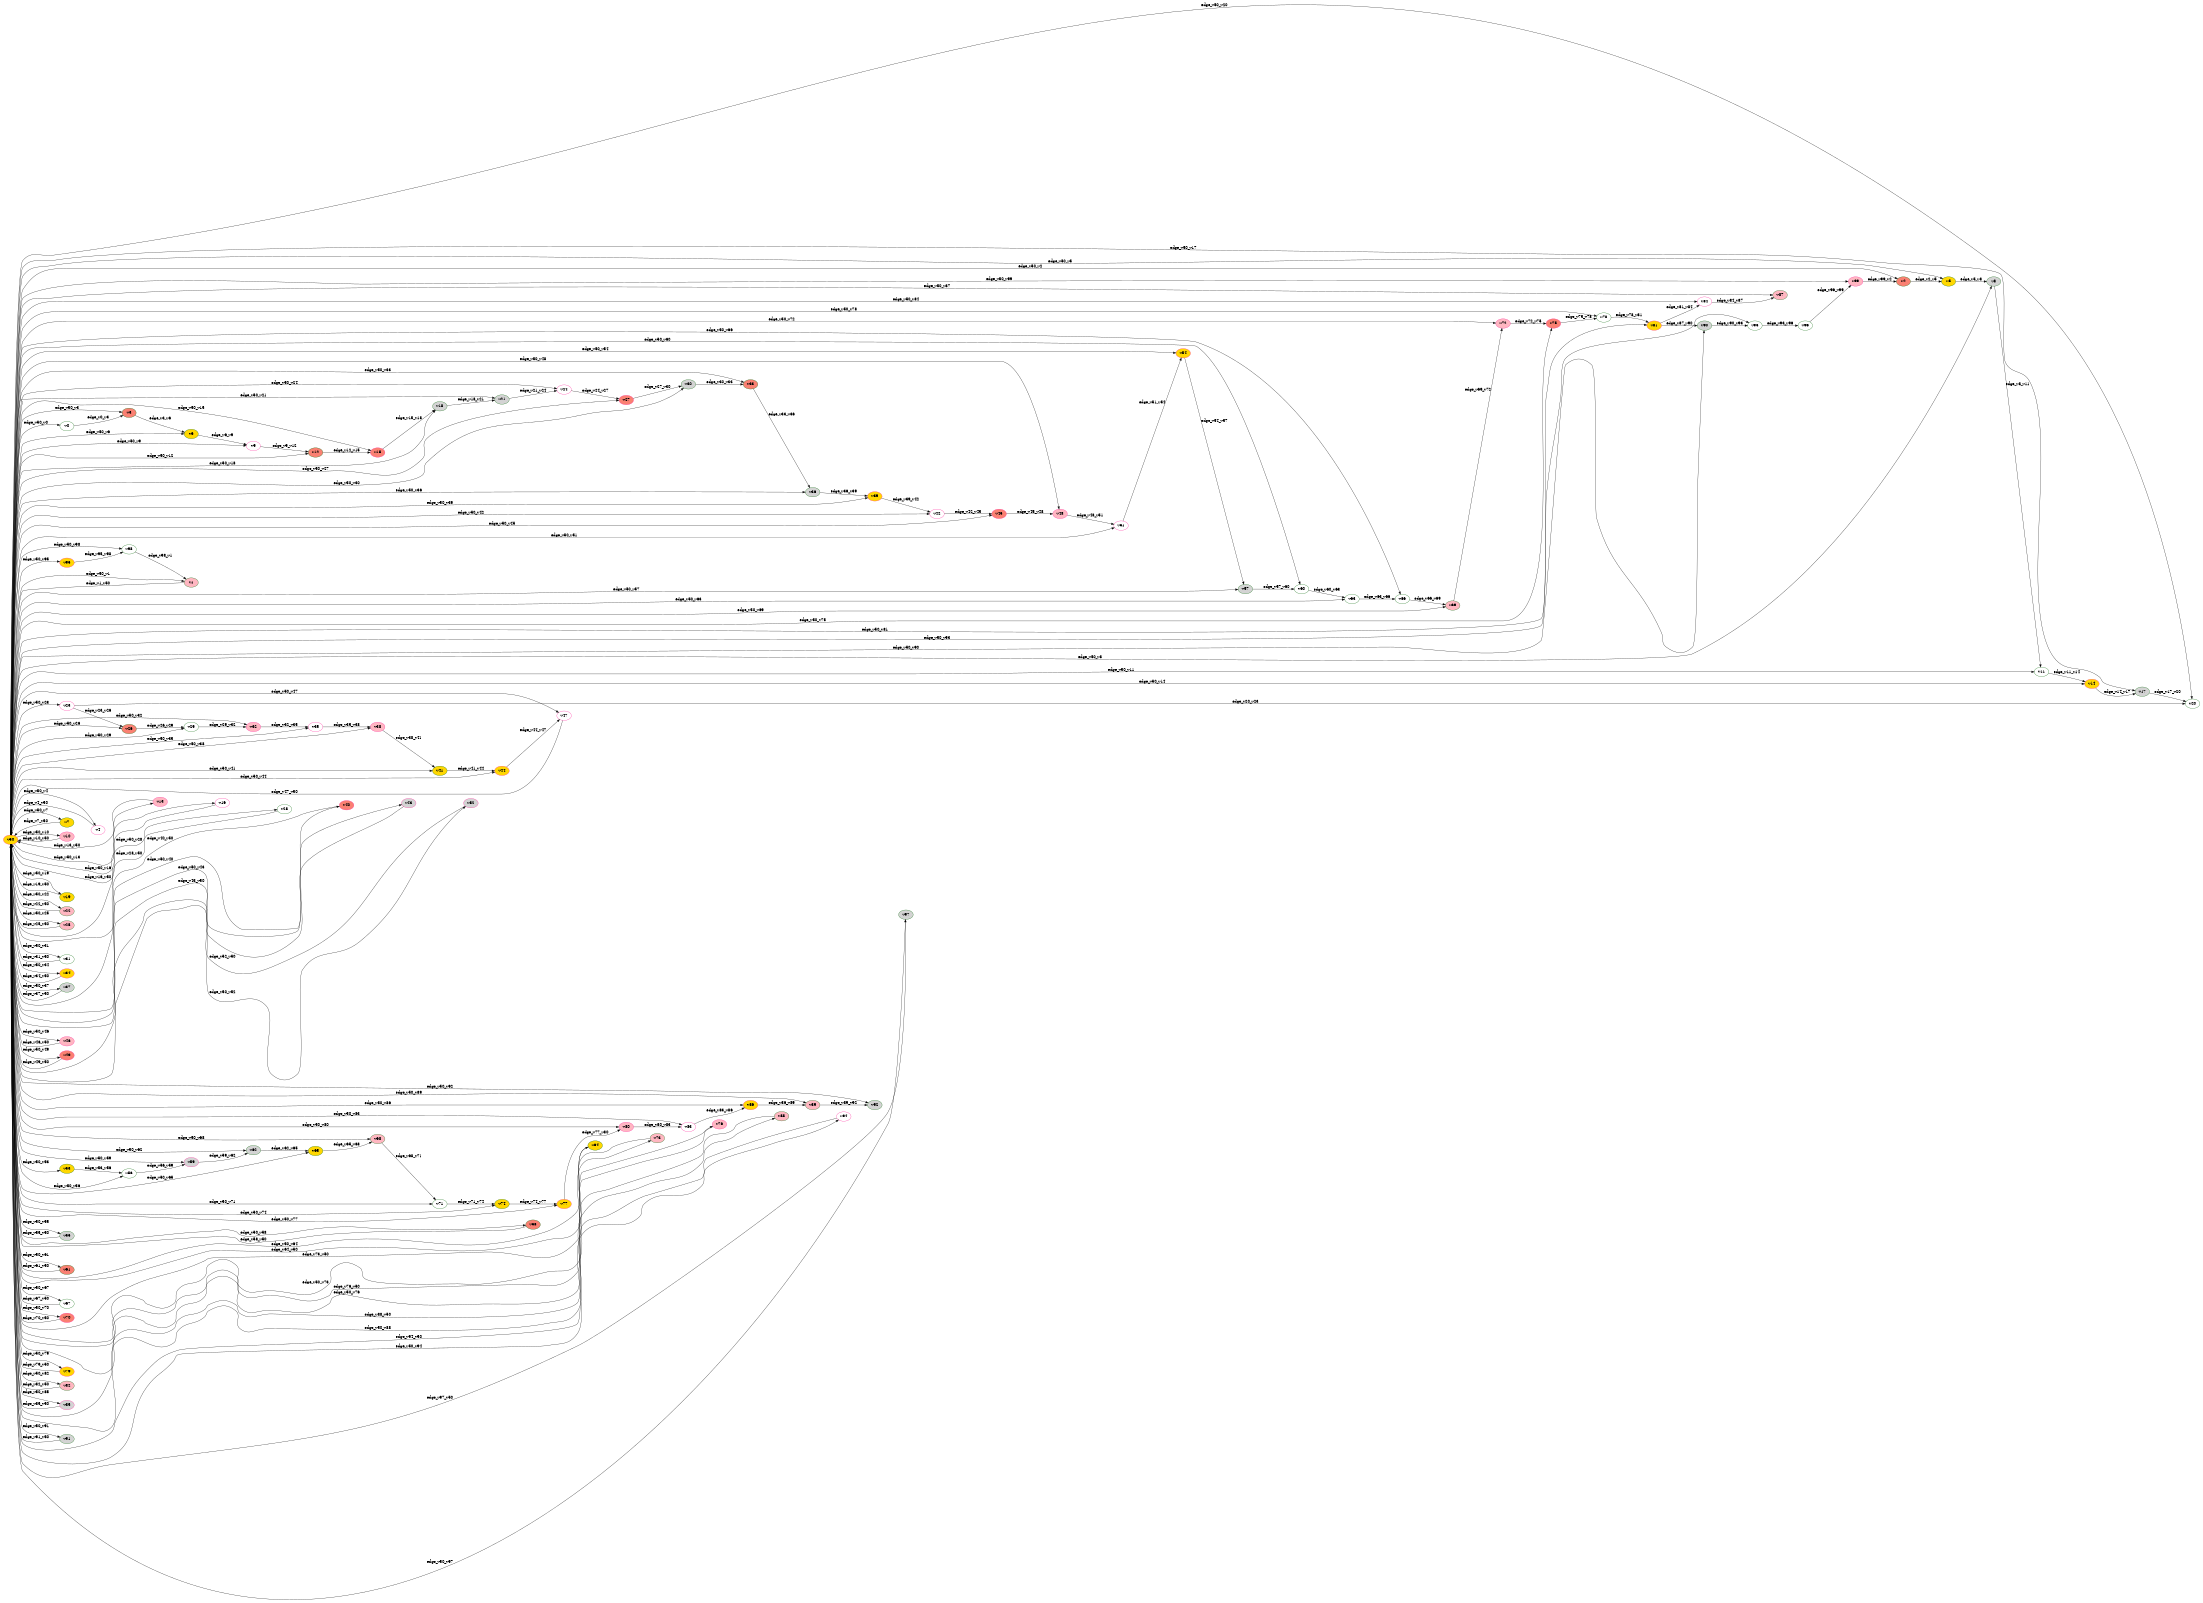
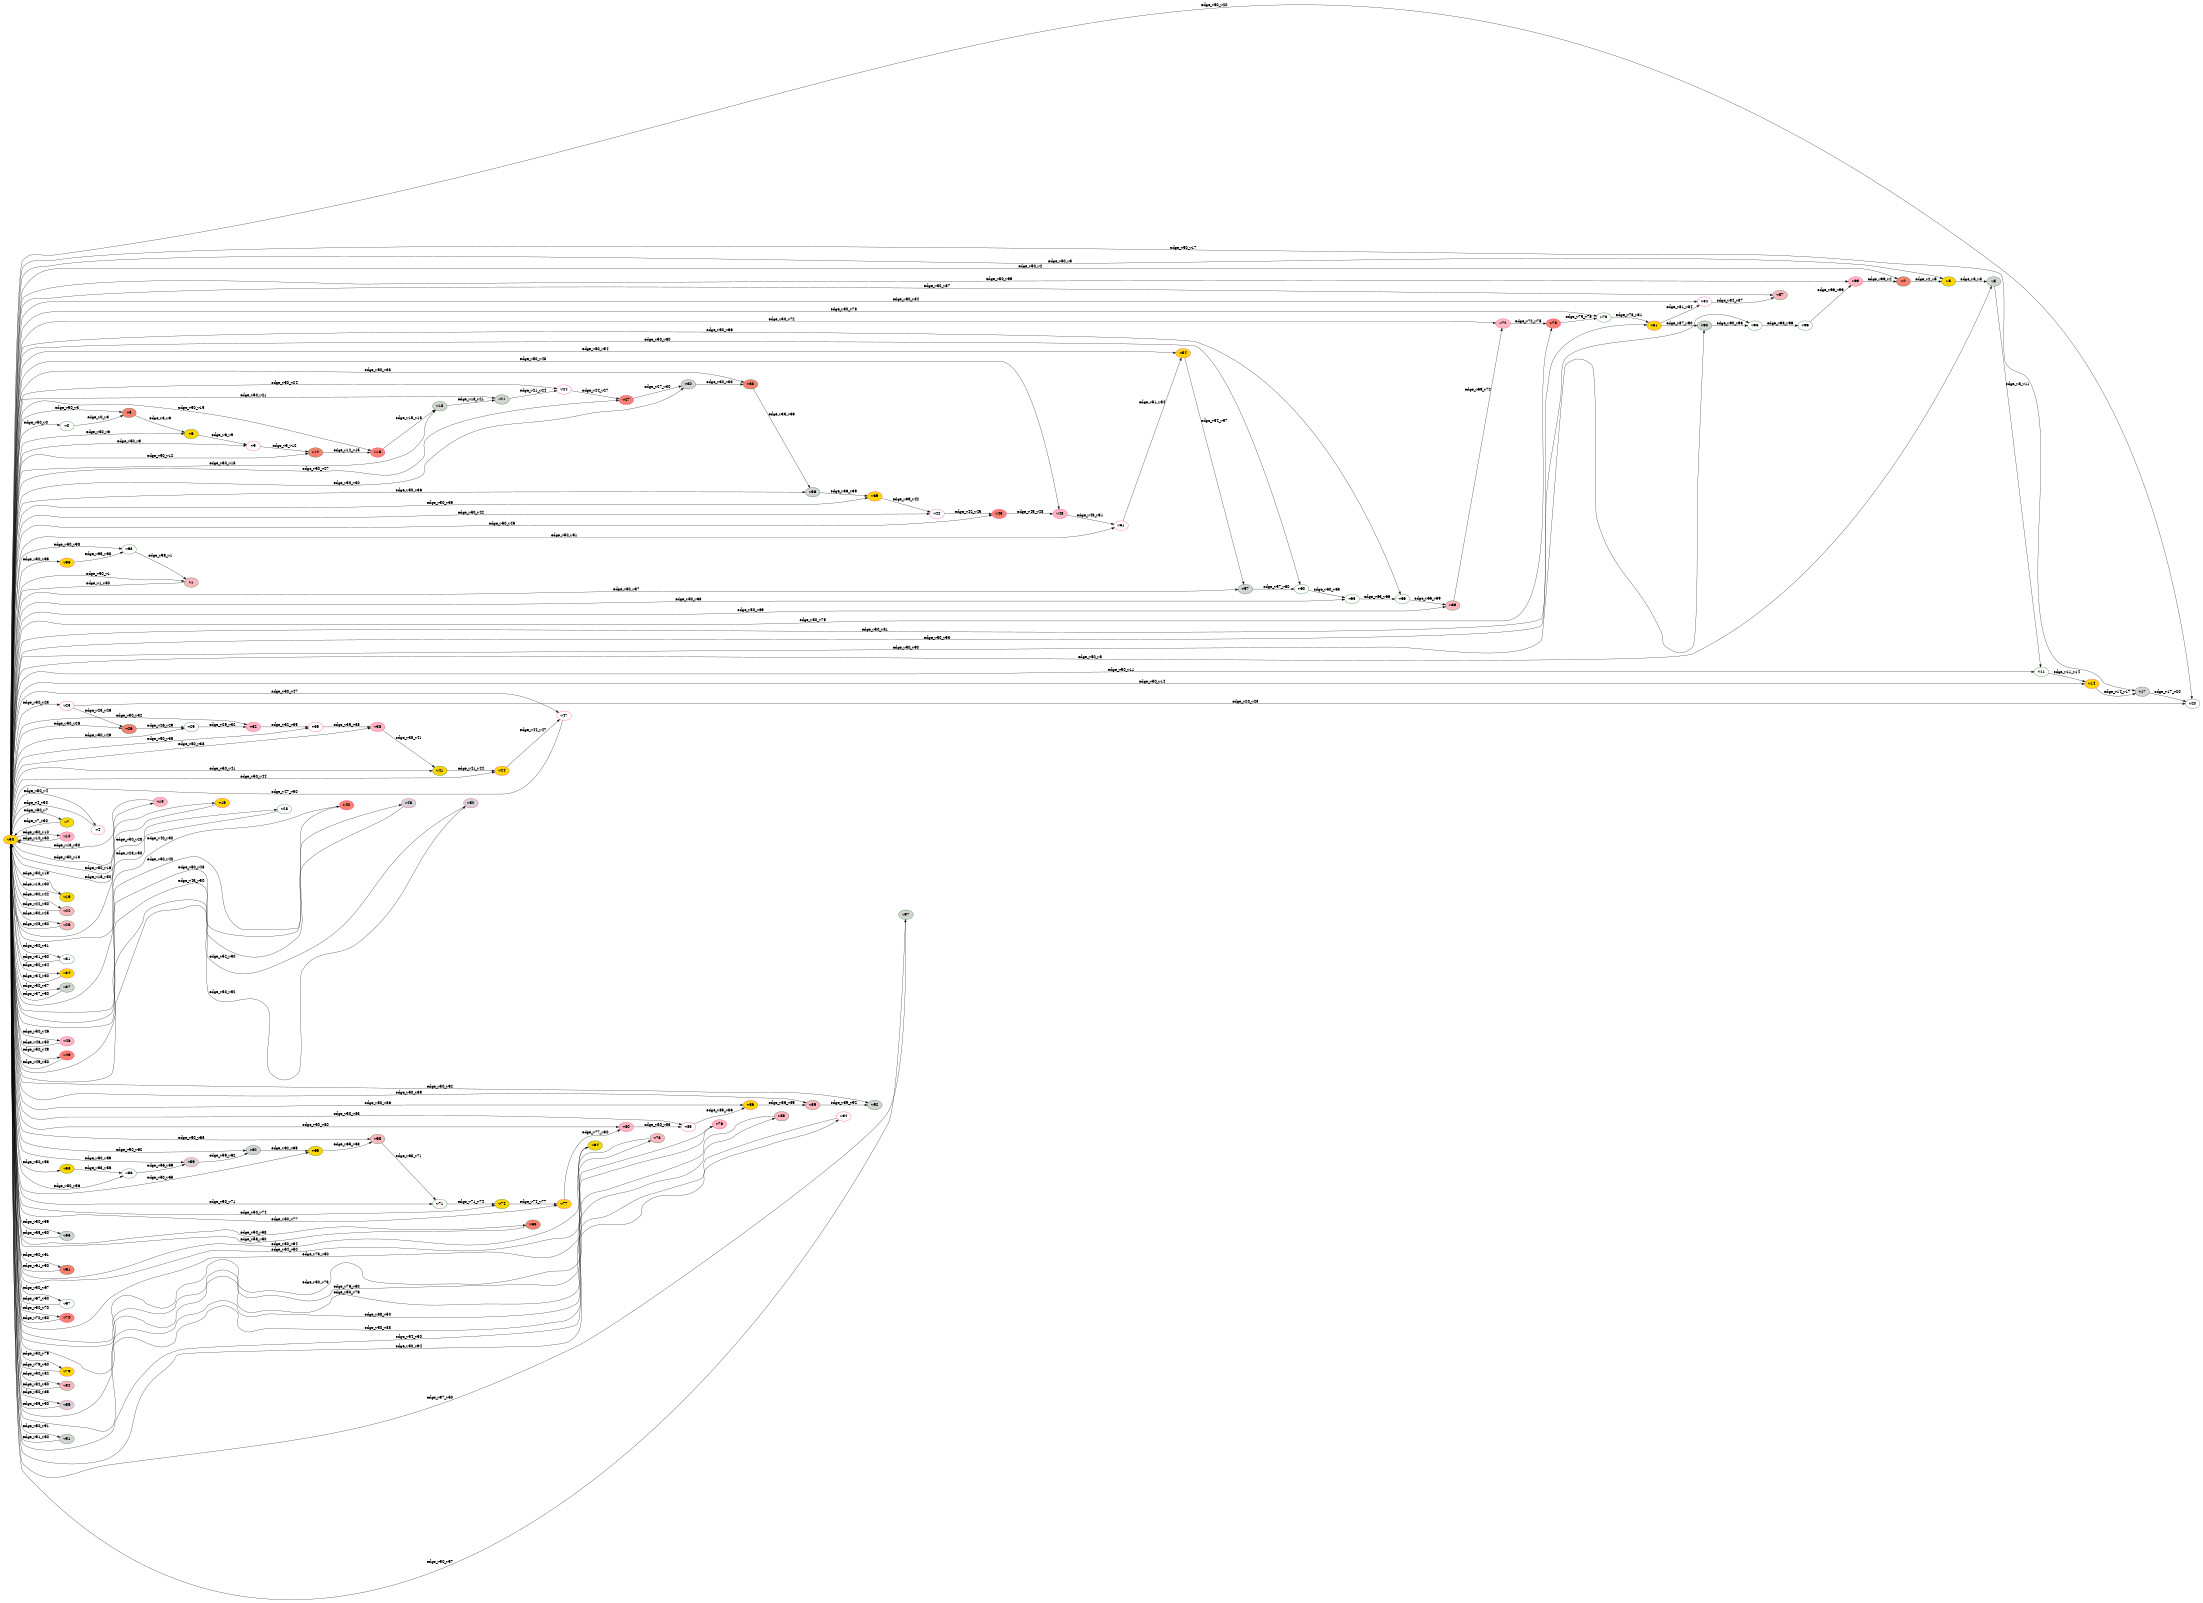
(222, 803) -> (222, 803)
